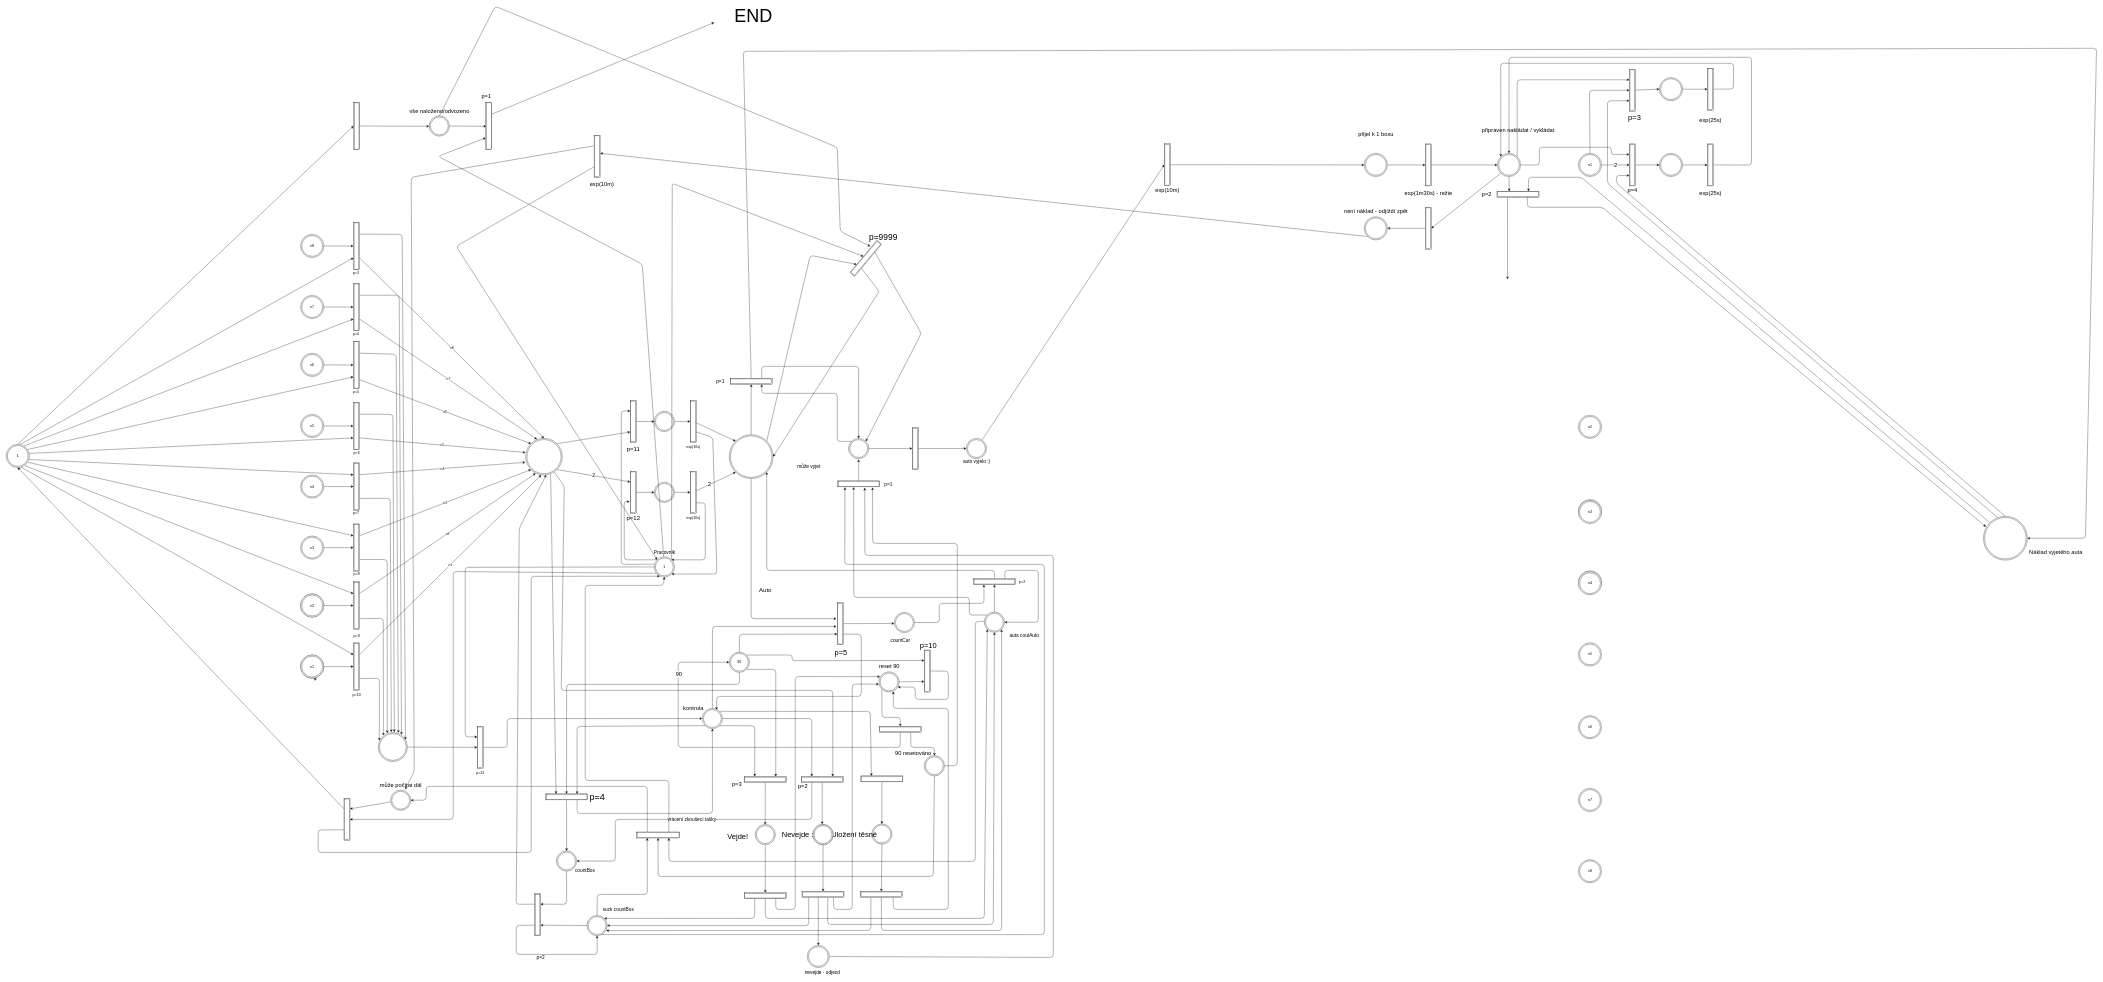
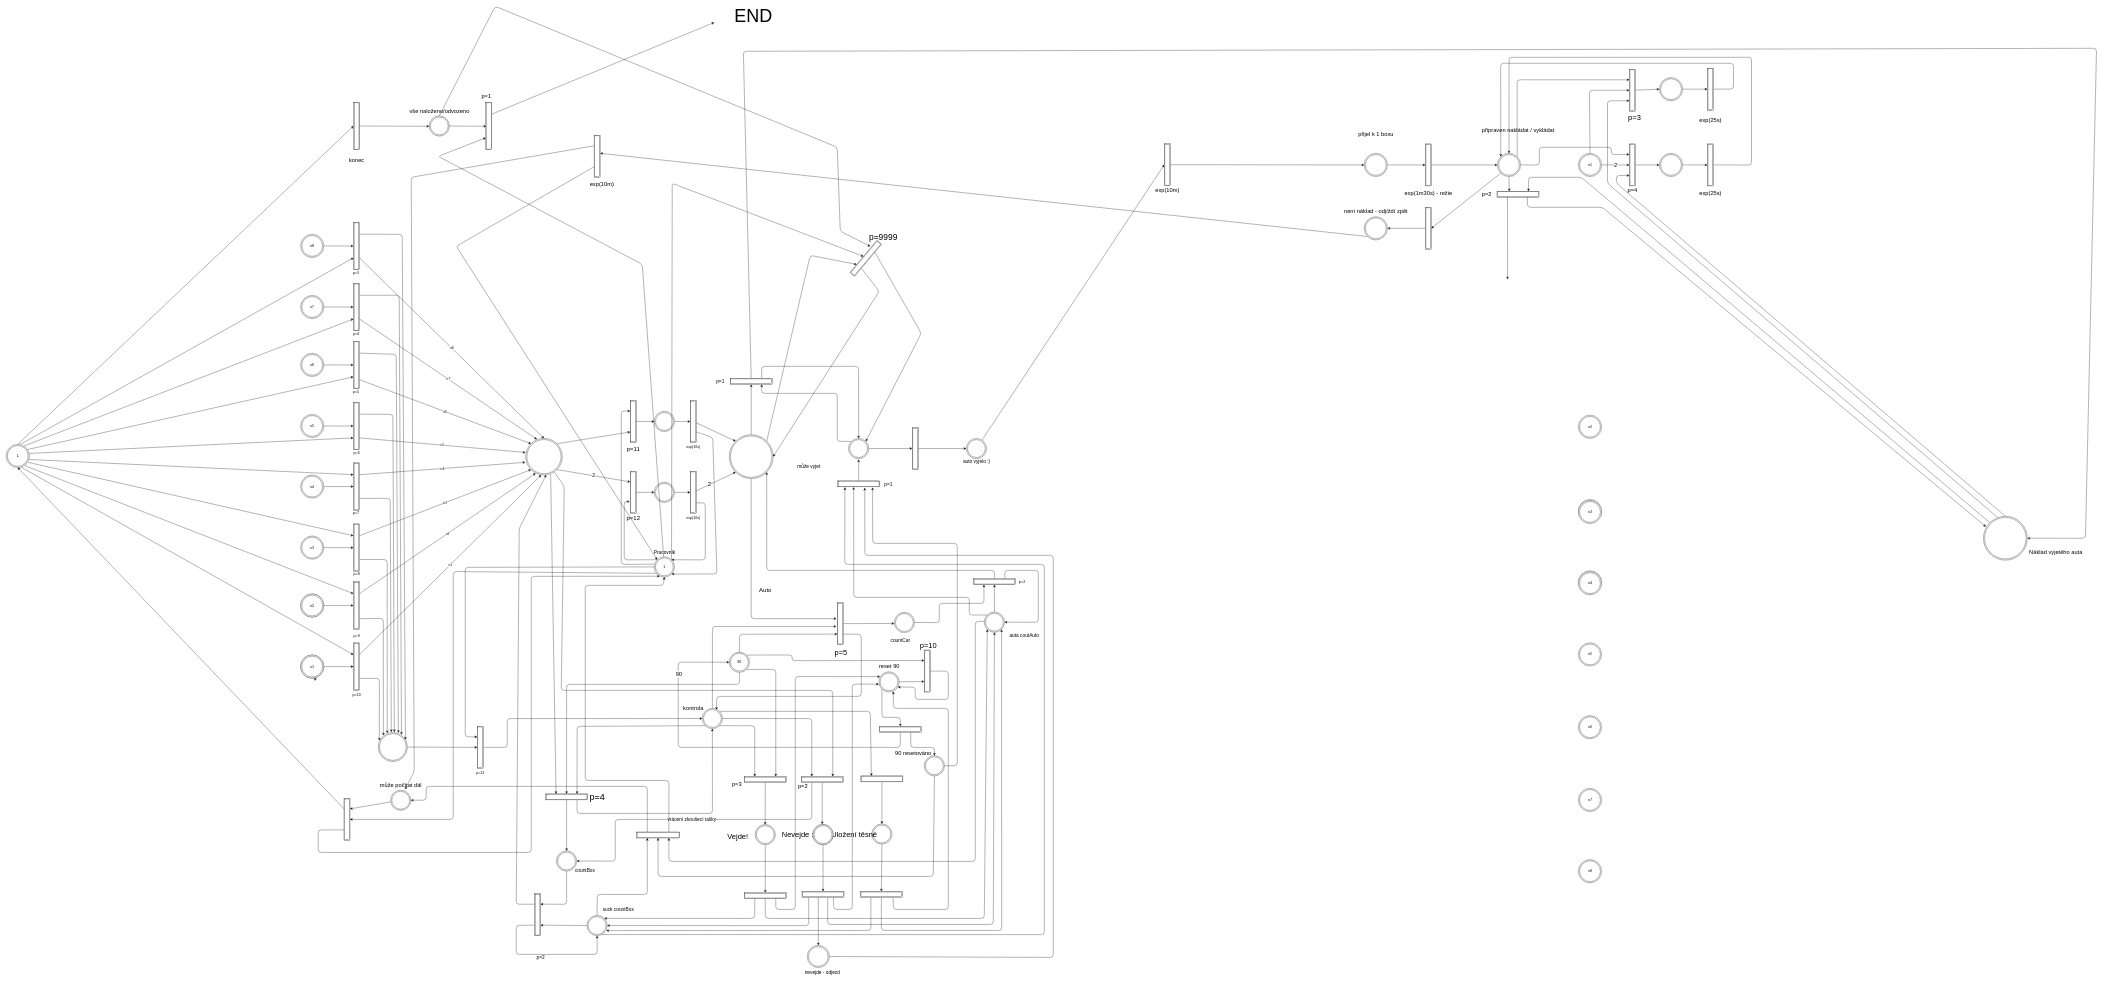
none -> (357, 161)
